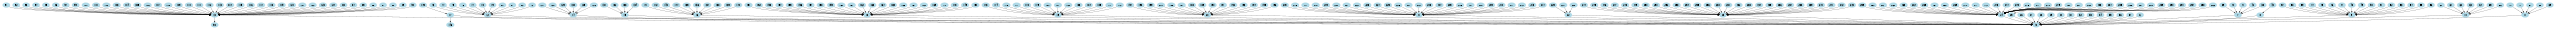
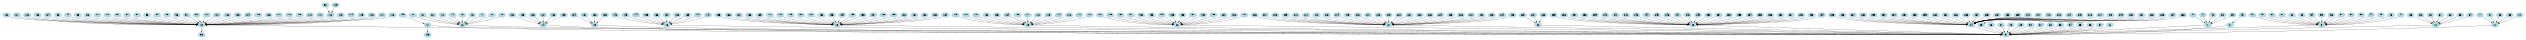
(137, 5) -> (258, 15)
(433, 5) -> none
(258, 11) -> (333, 9)
(114, 13) -> (328, 9)
